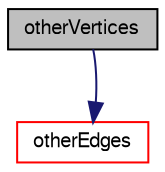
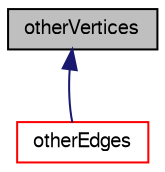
(96, 76) -> (69, 96)
